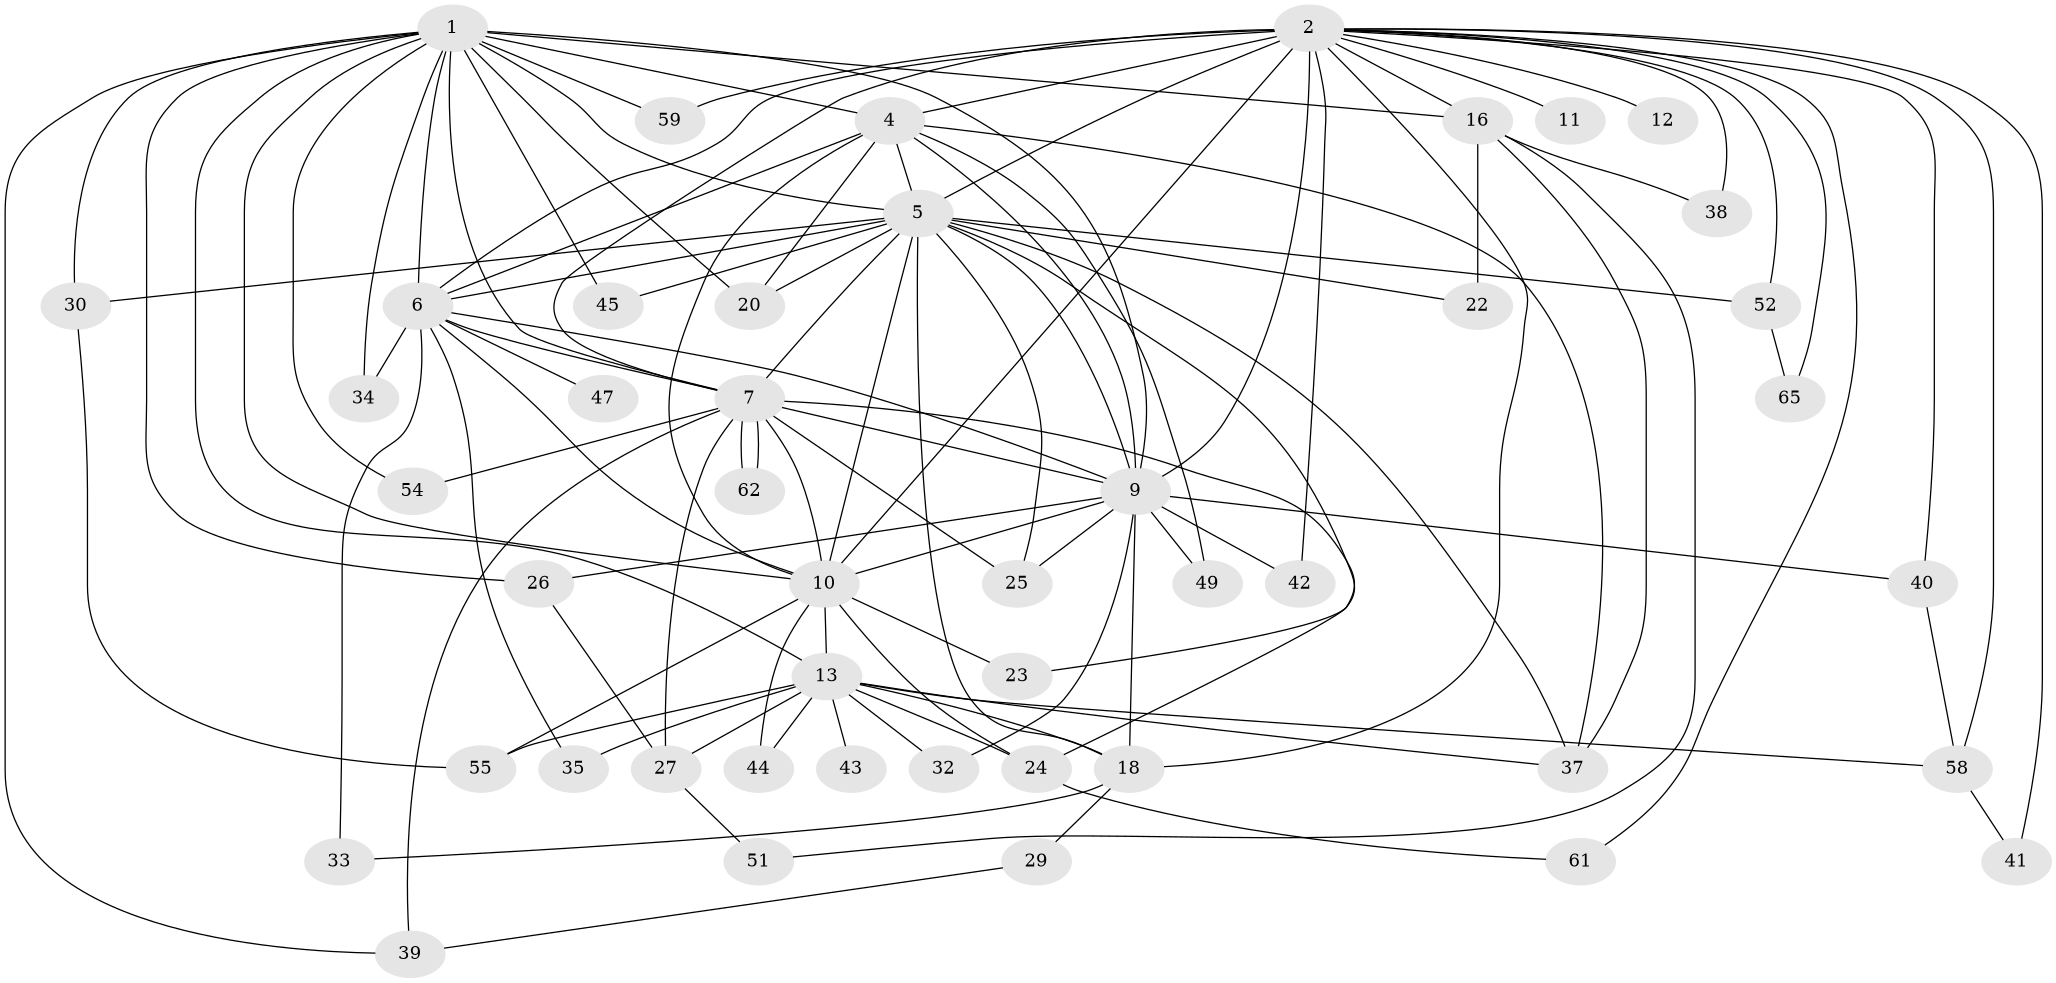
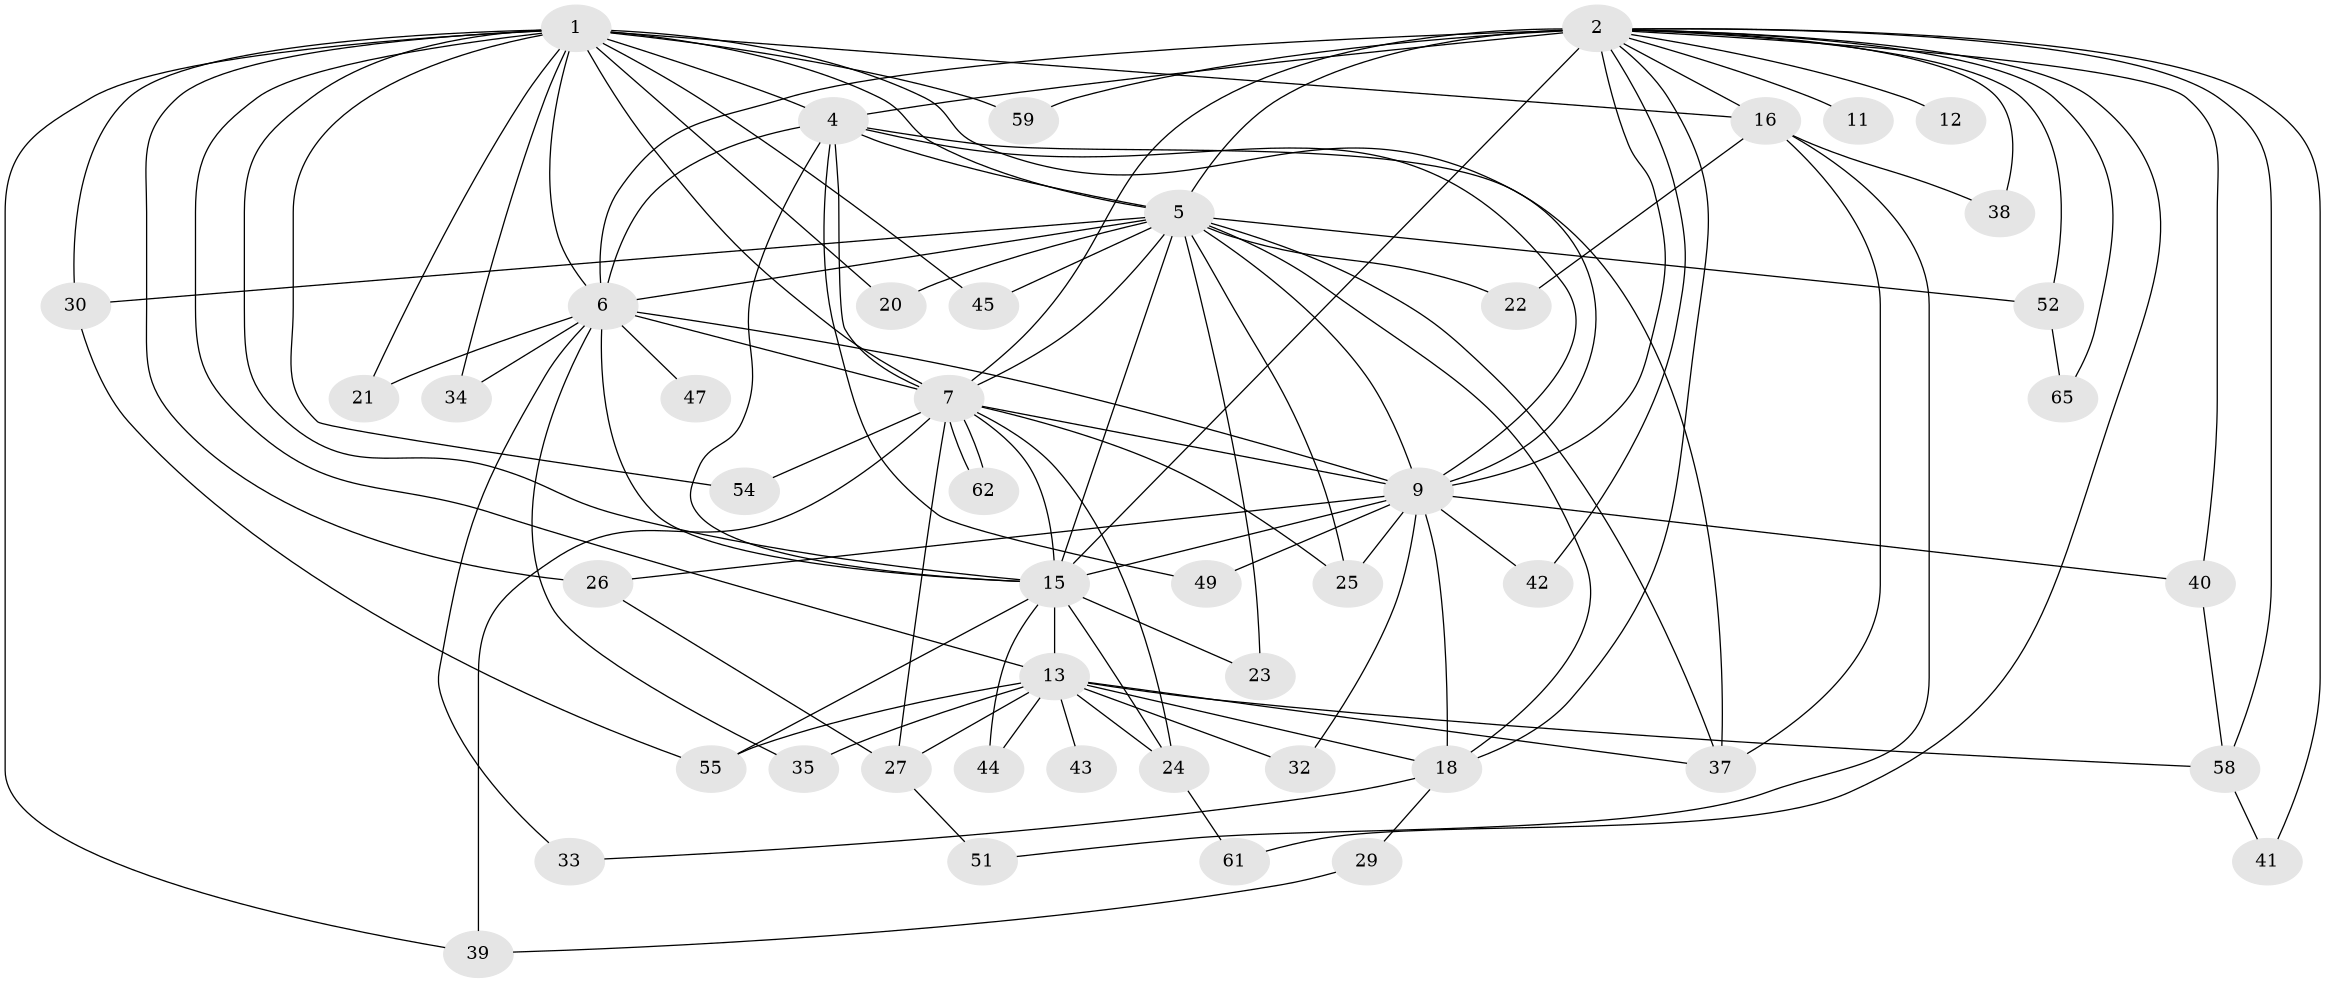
(820, 214) -> (840, 285)
none -> (364, 399)
(824, 584) -> (1055, 584)
